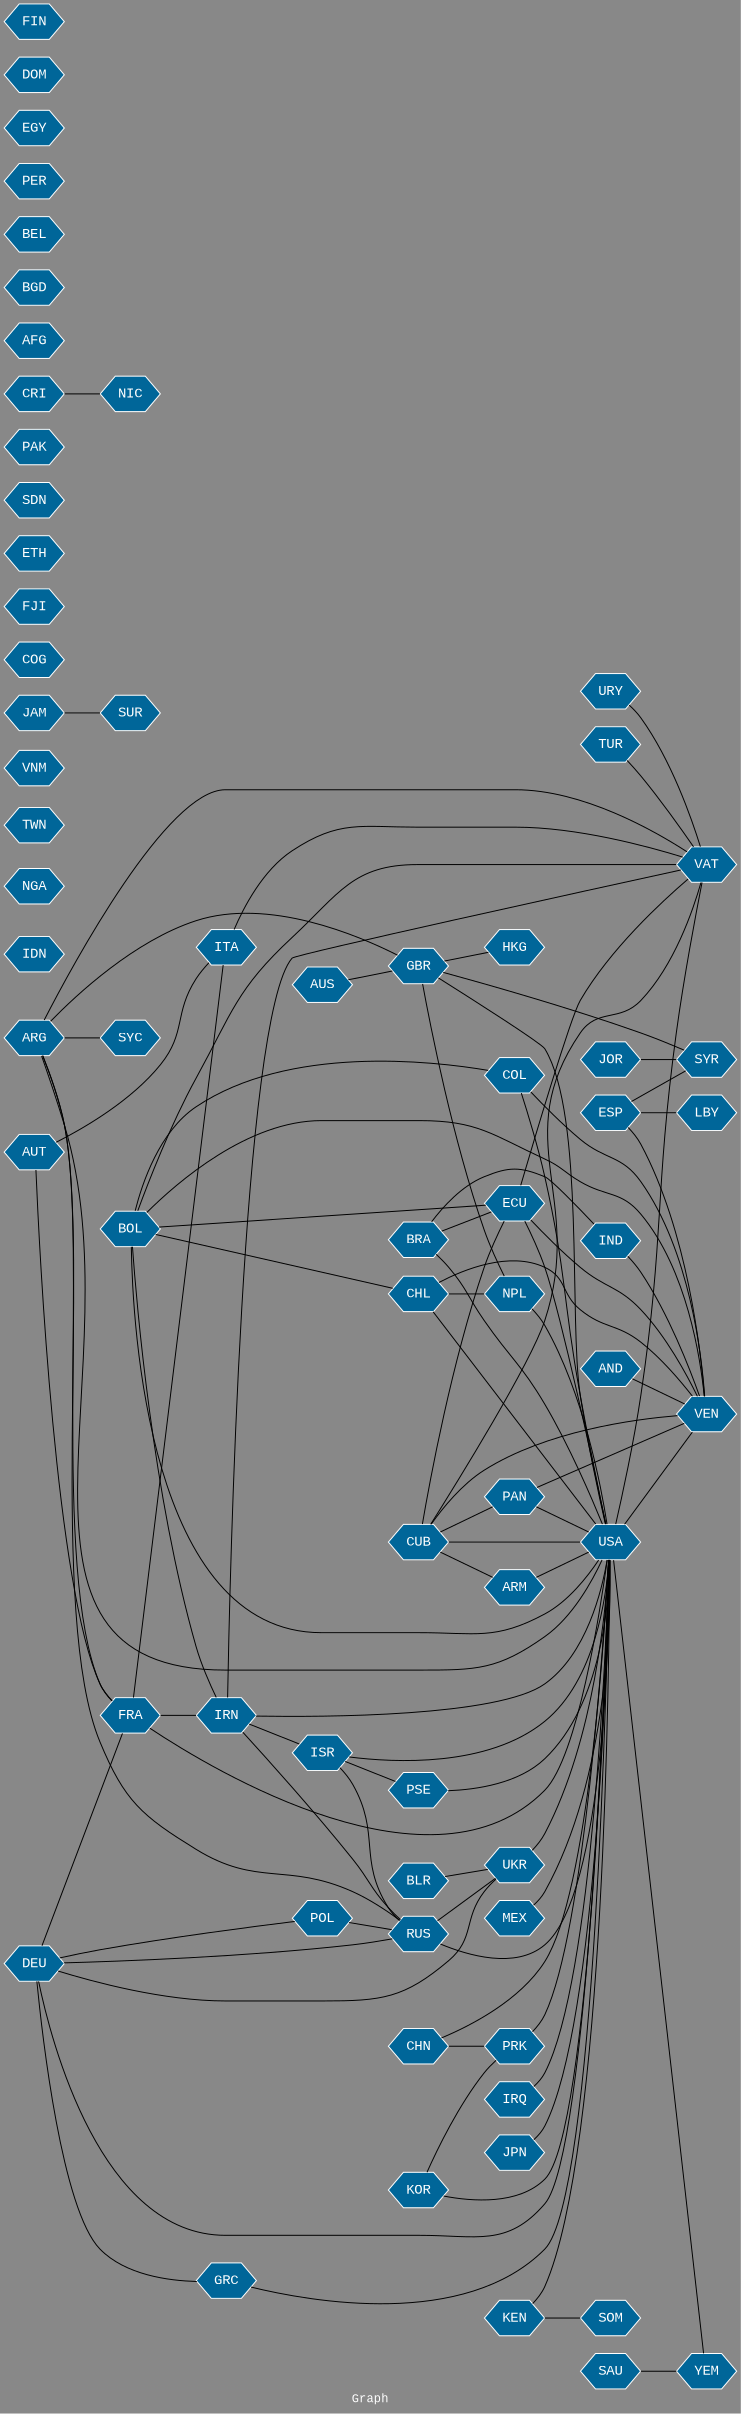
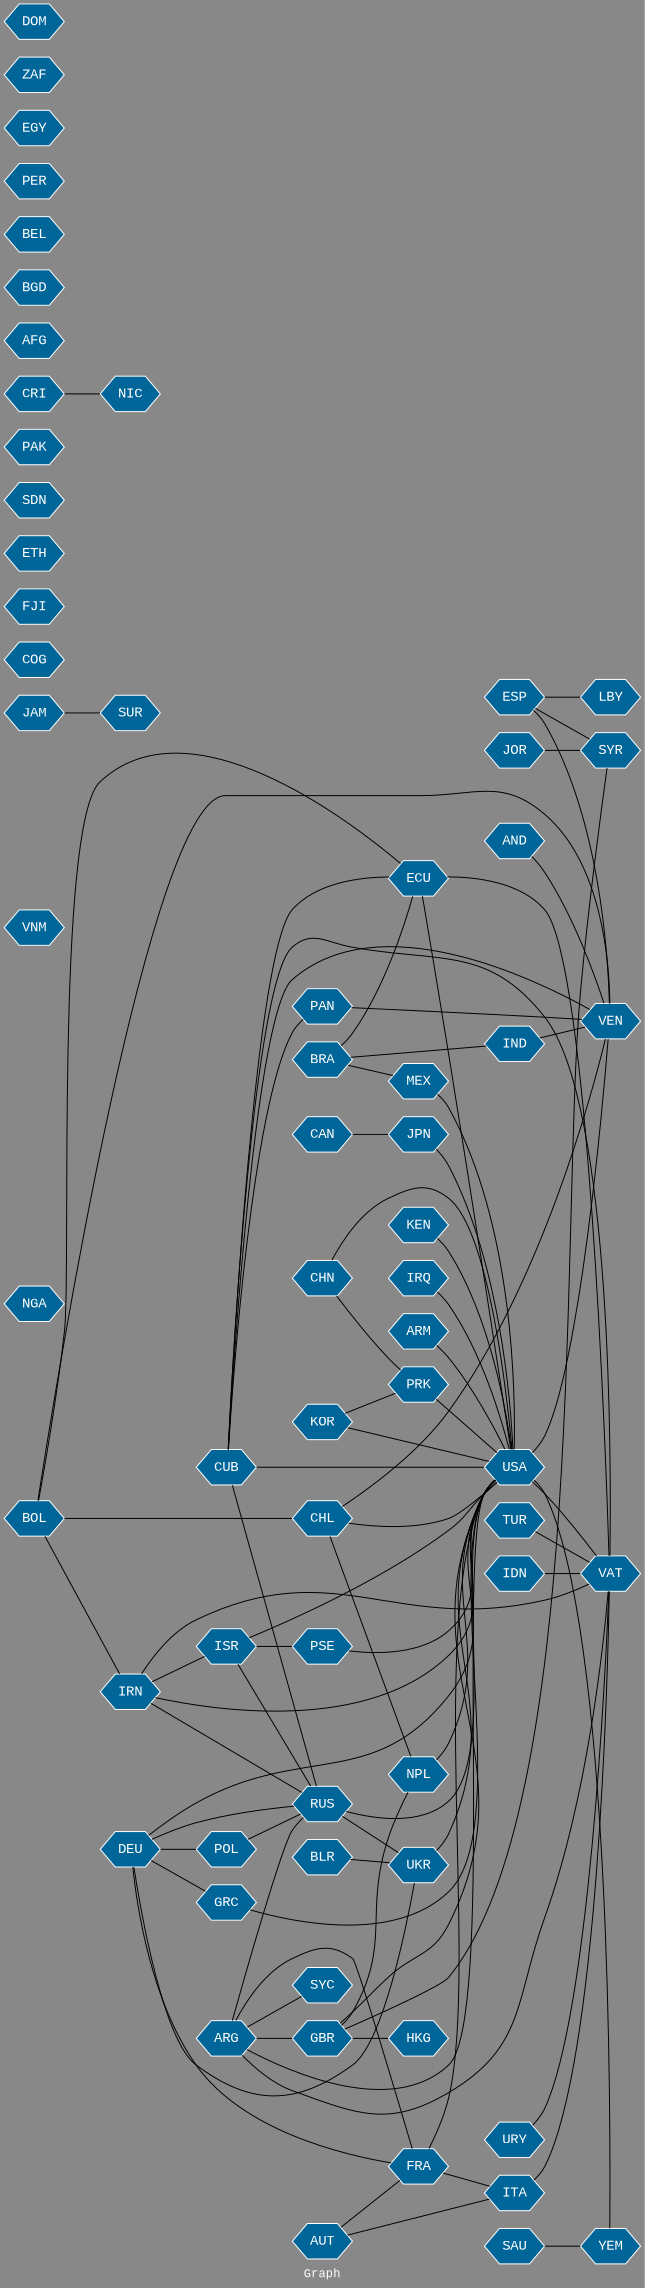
(34, 22) -> none
none -> (34, 75)
(34, 825) -> none
(325, 905) -> (563, 1574)
(322, 985) -> none
(514, 1075) -> none
none -> (322, 1134)
(626, 1297) -> none
(531, 1382) -> (371, 1070)
(563, 1519) -> none
(466, 1565) -> (274, 1636)
(245, 1604) -> none
(178, 1715) -> none
(611, 2318) -> none
